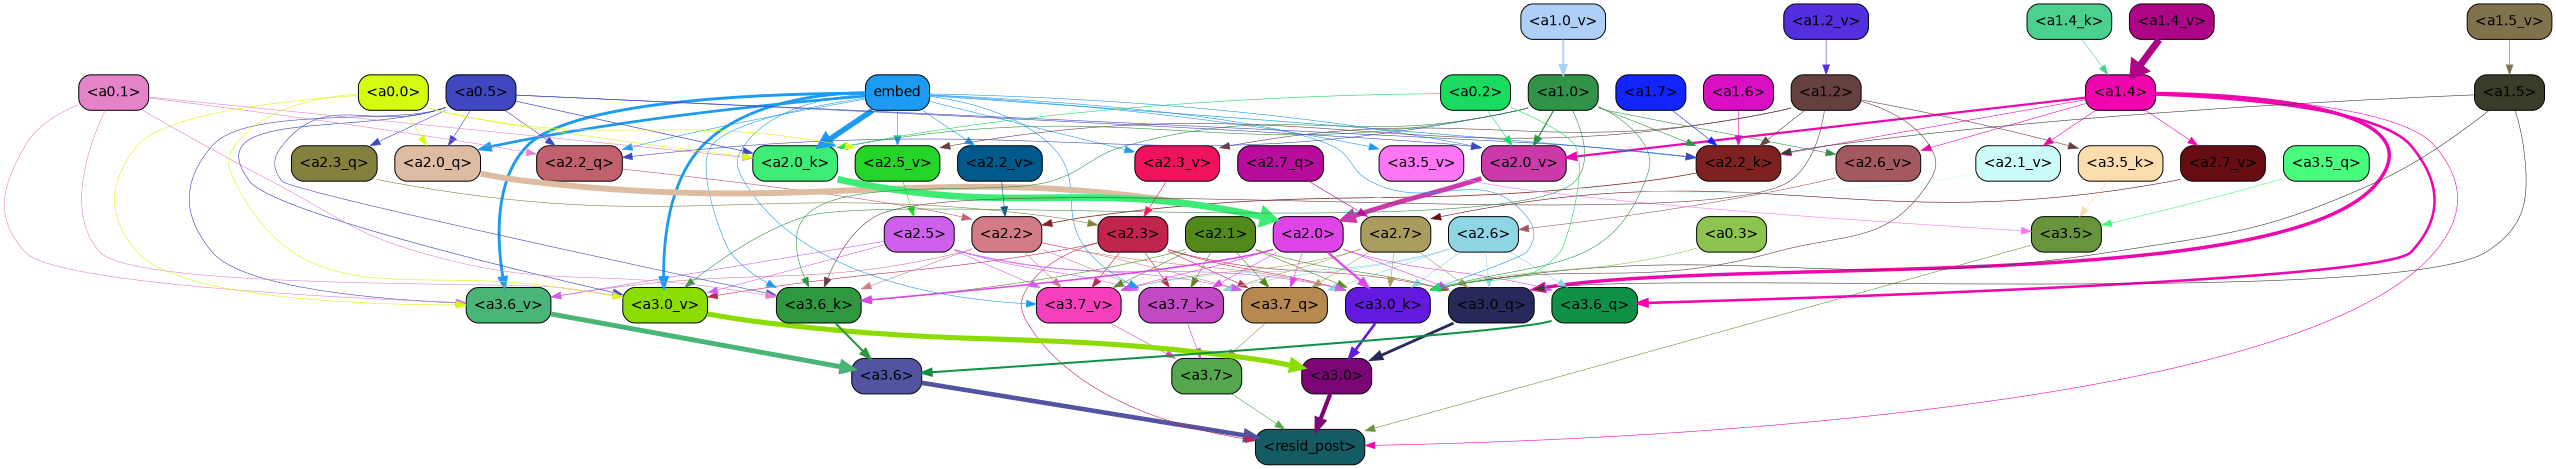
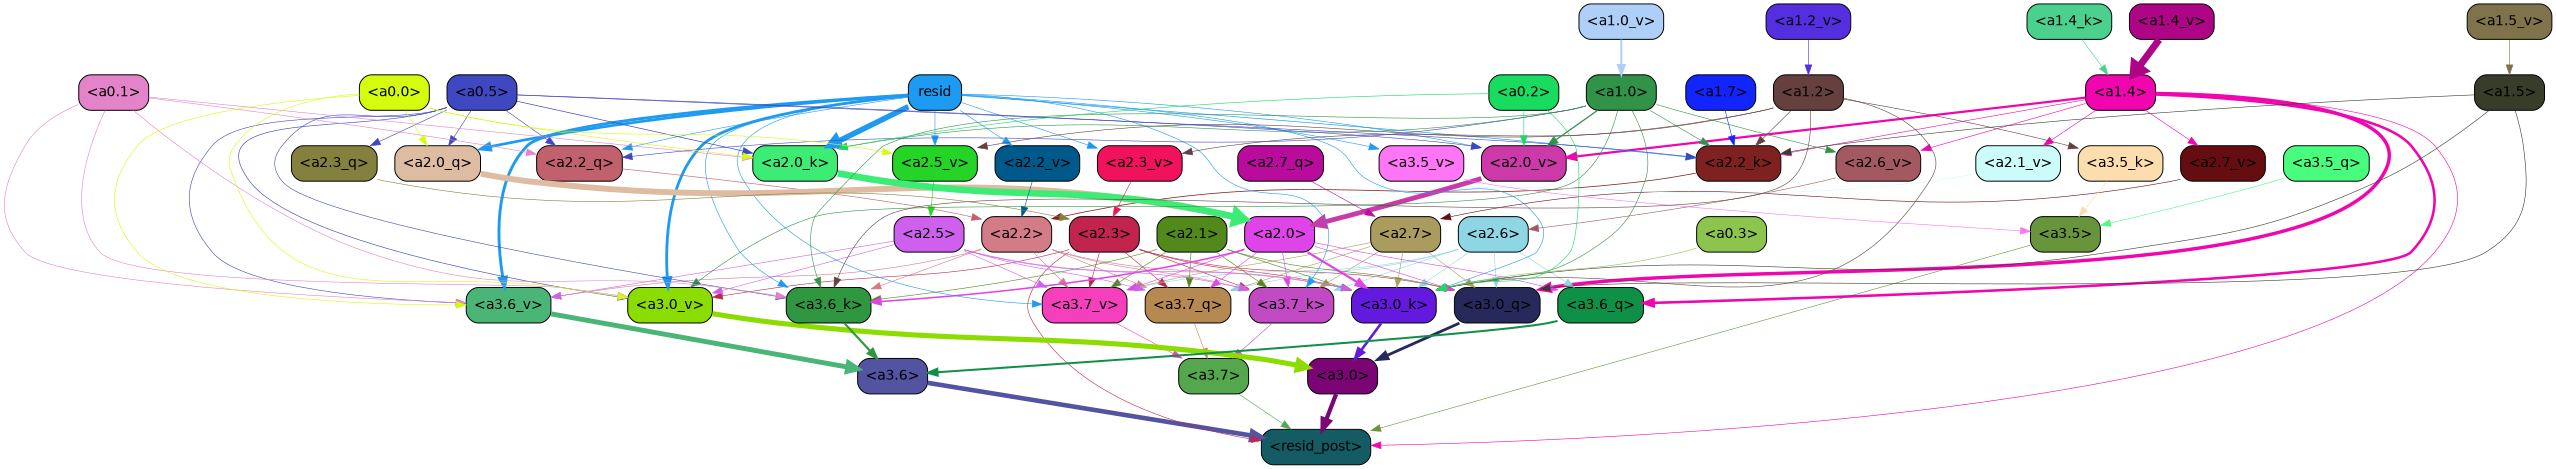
(898, 93) -> (935, 93)
(1739, 93) -> none
